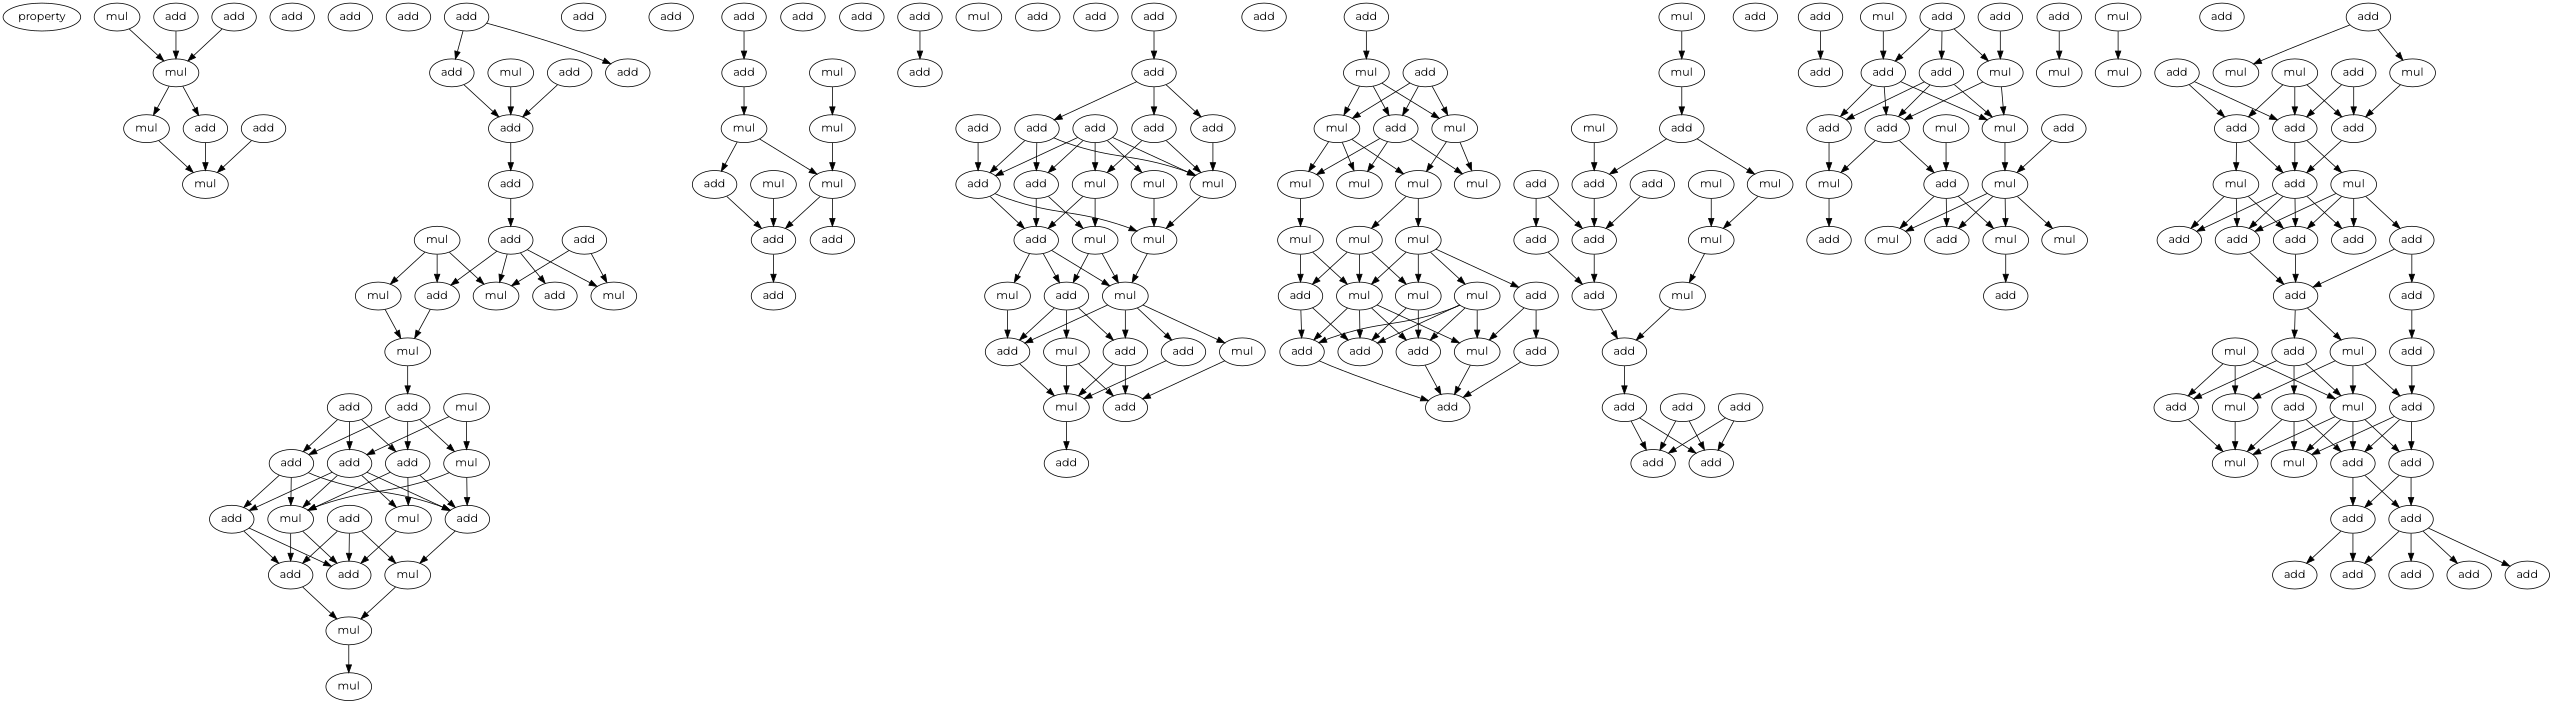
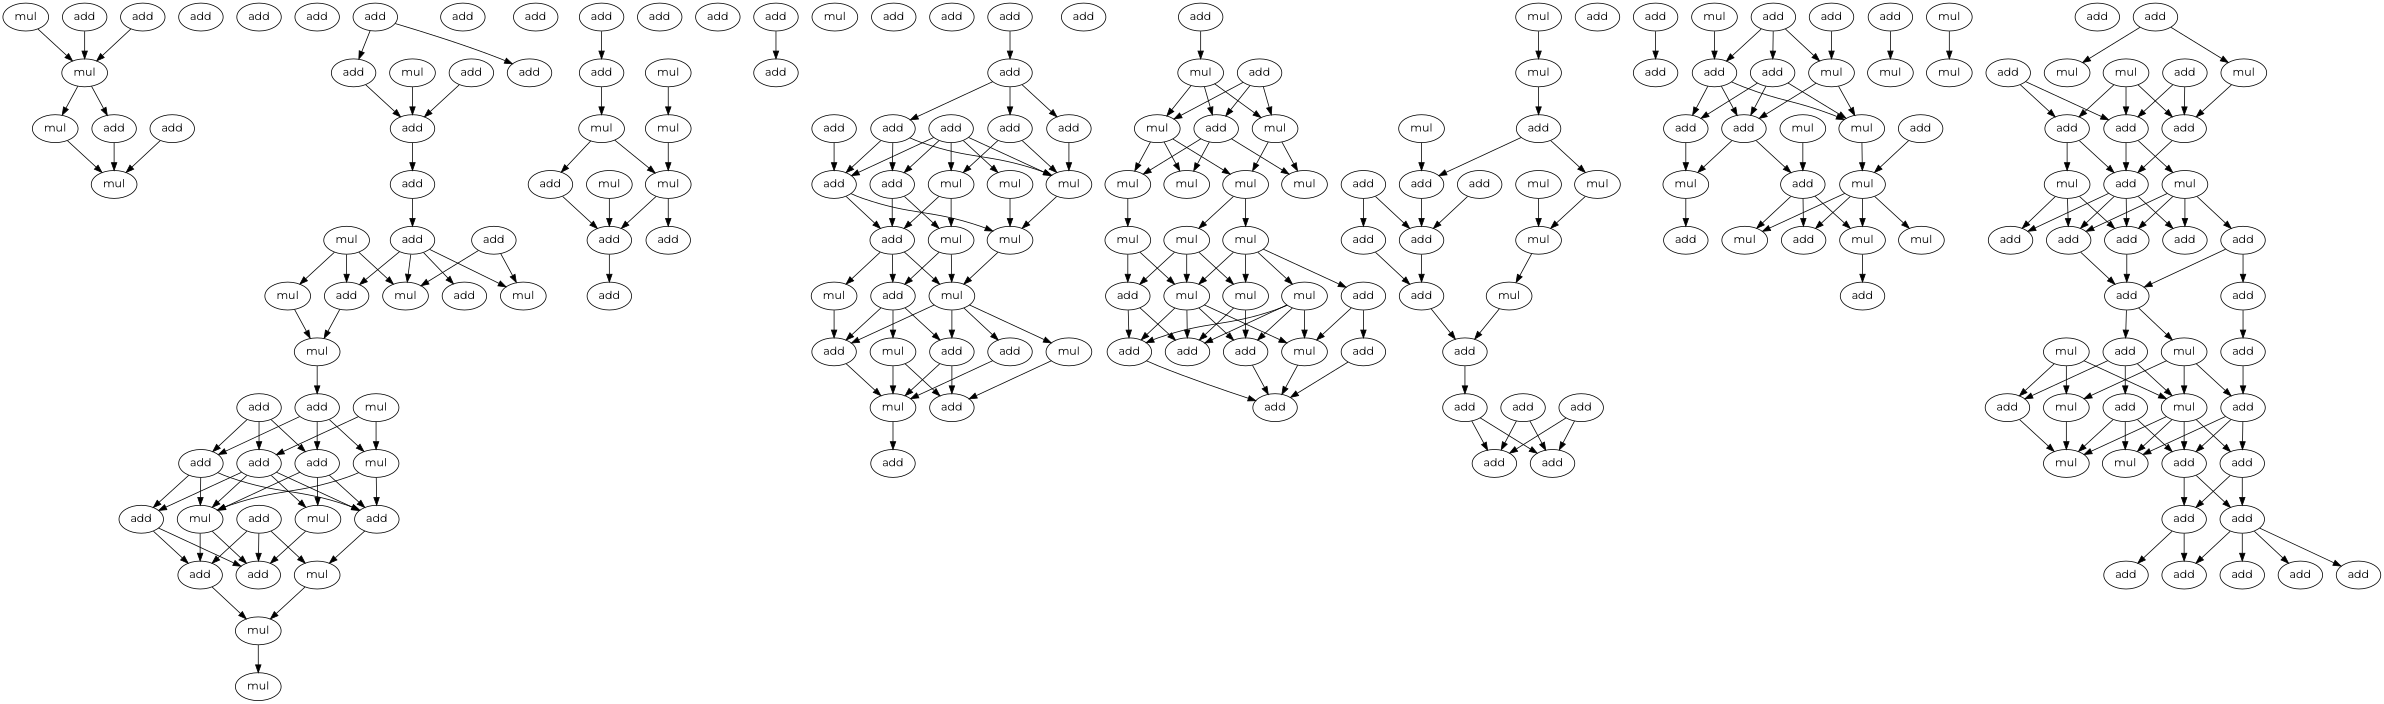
(42, 17) -> none
